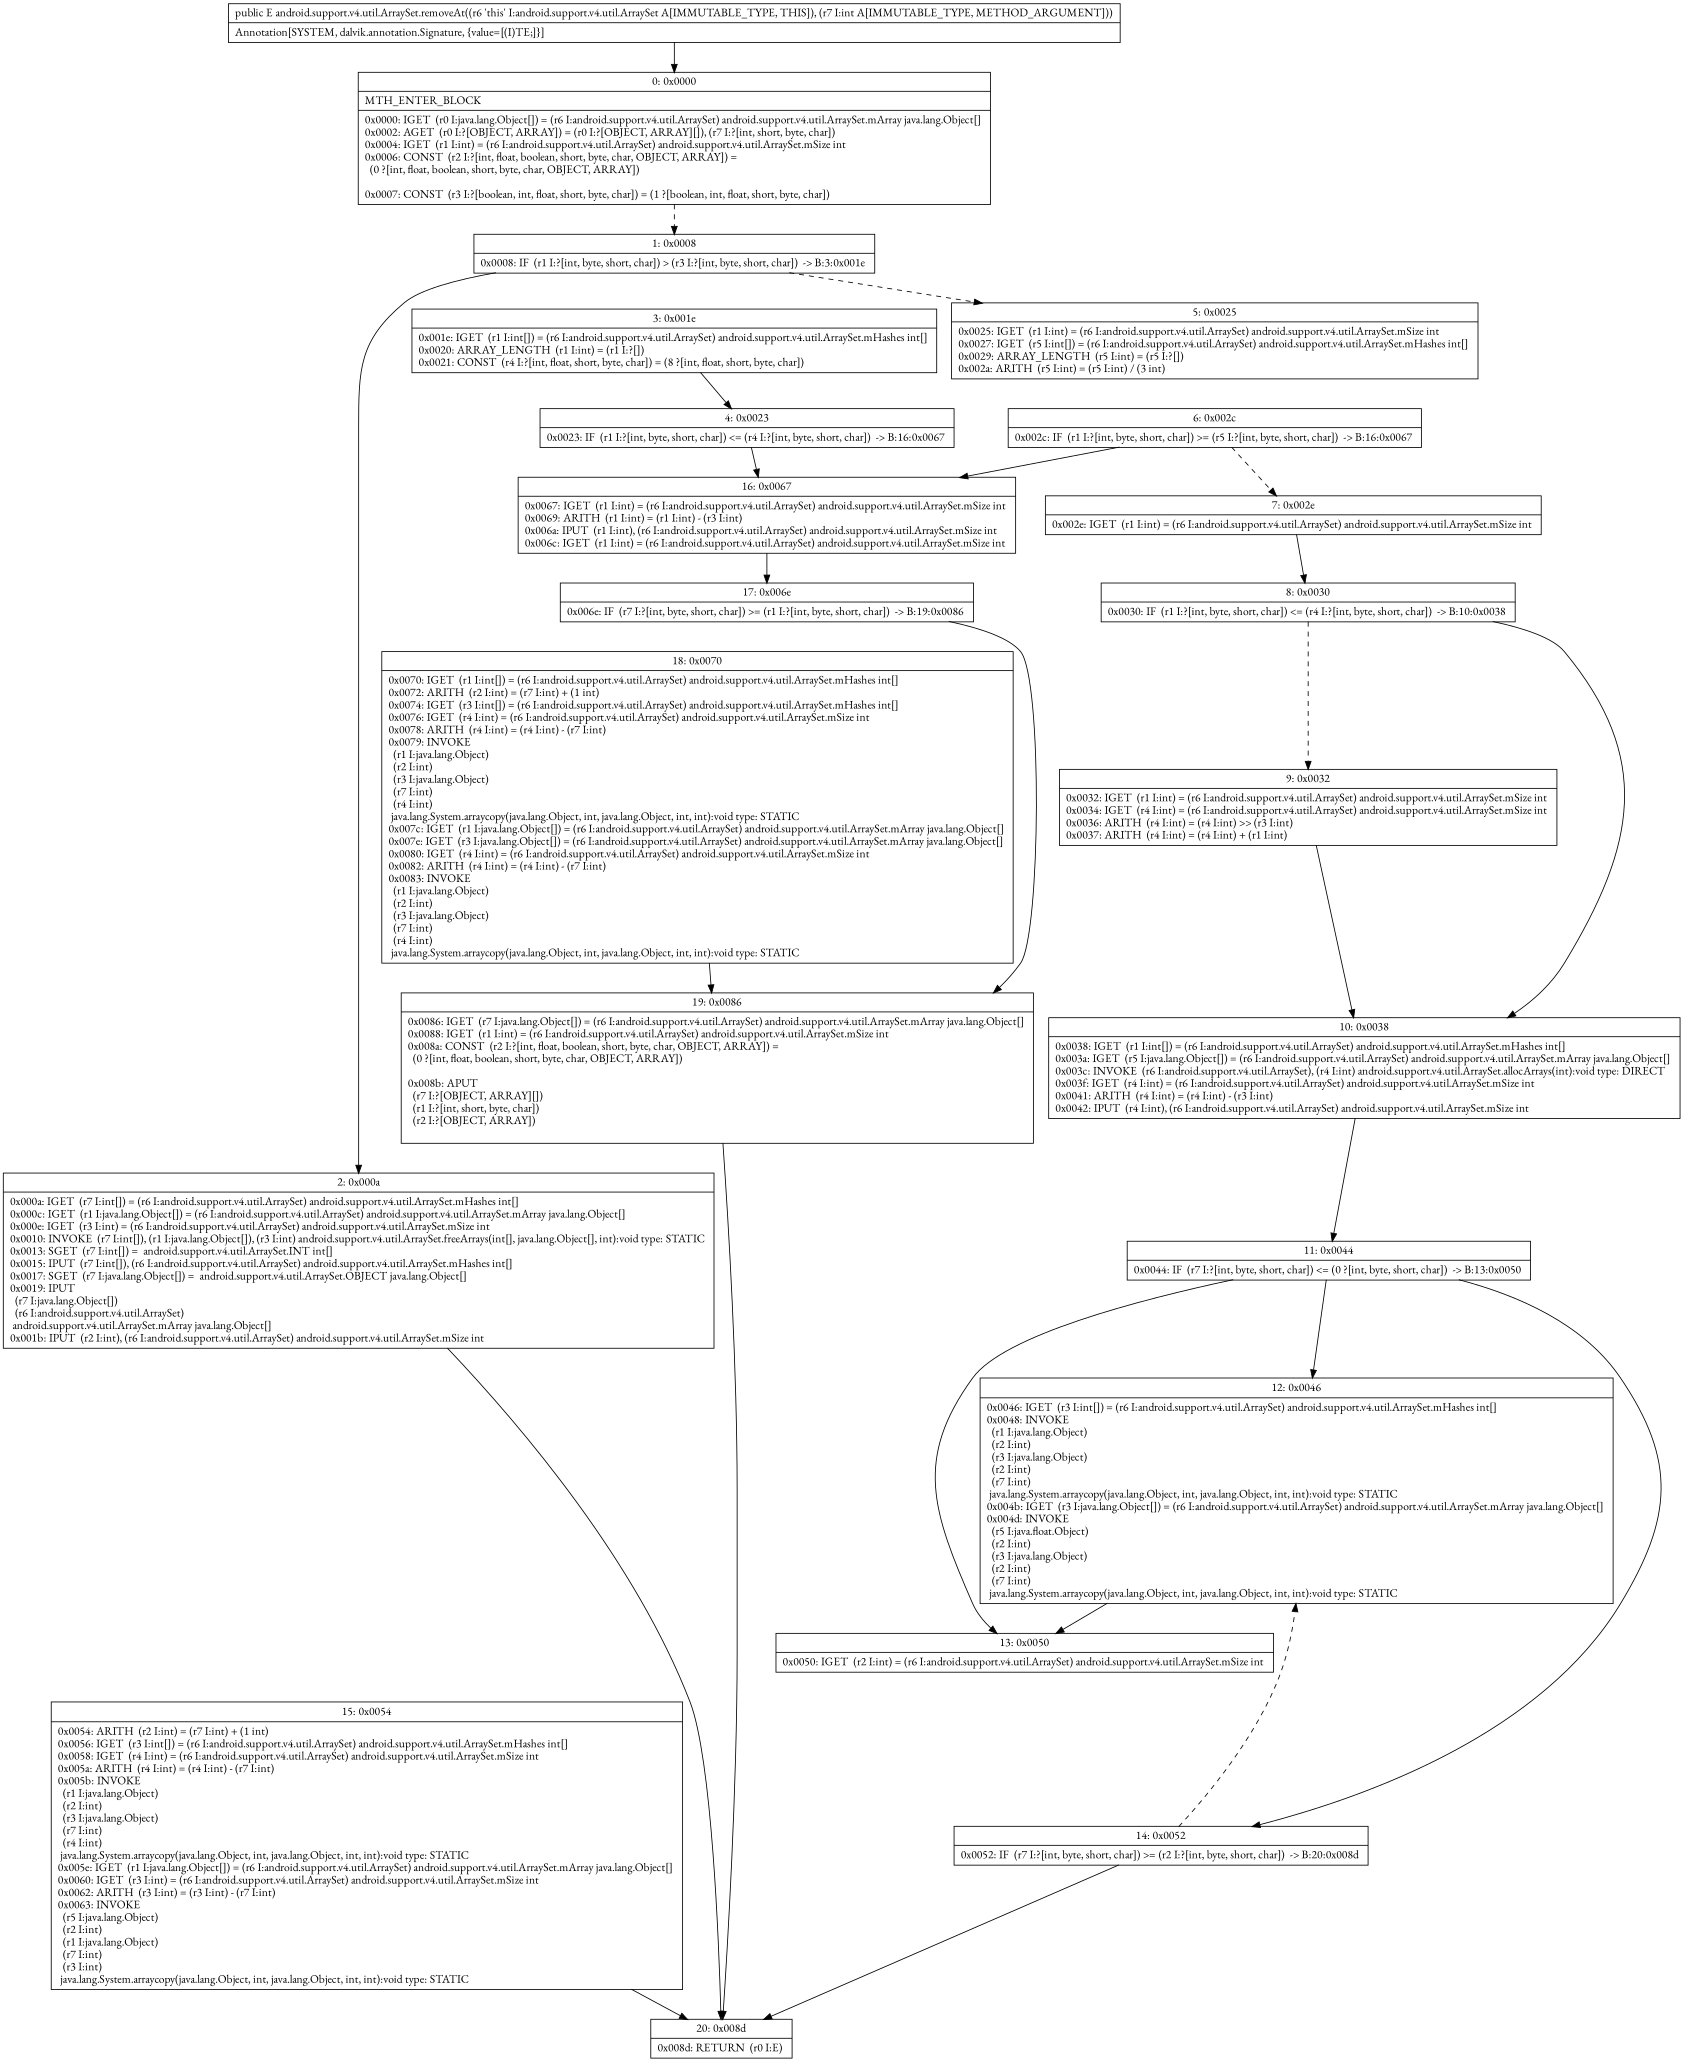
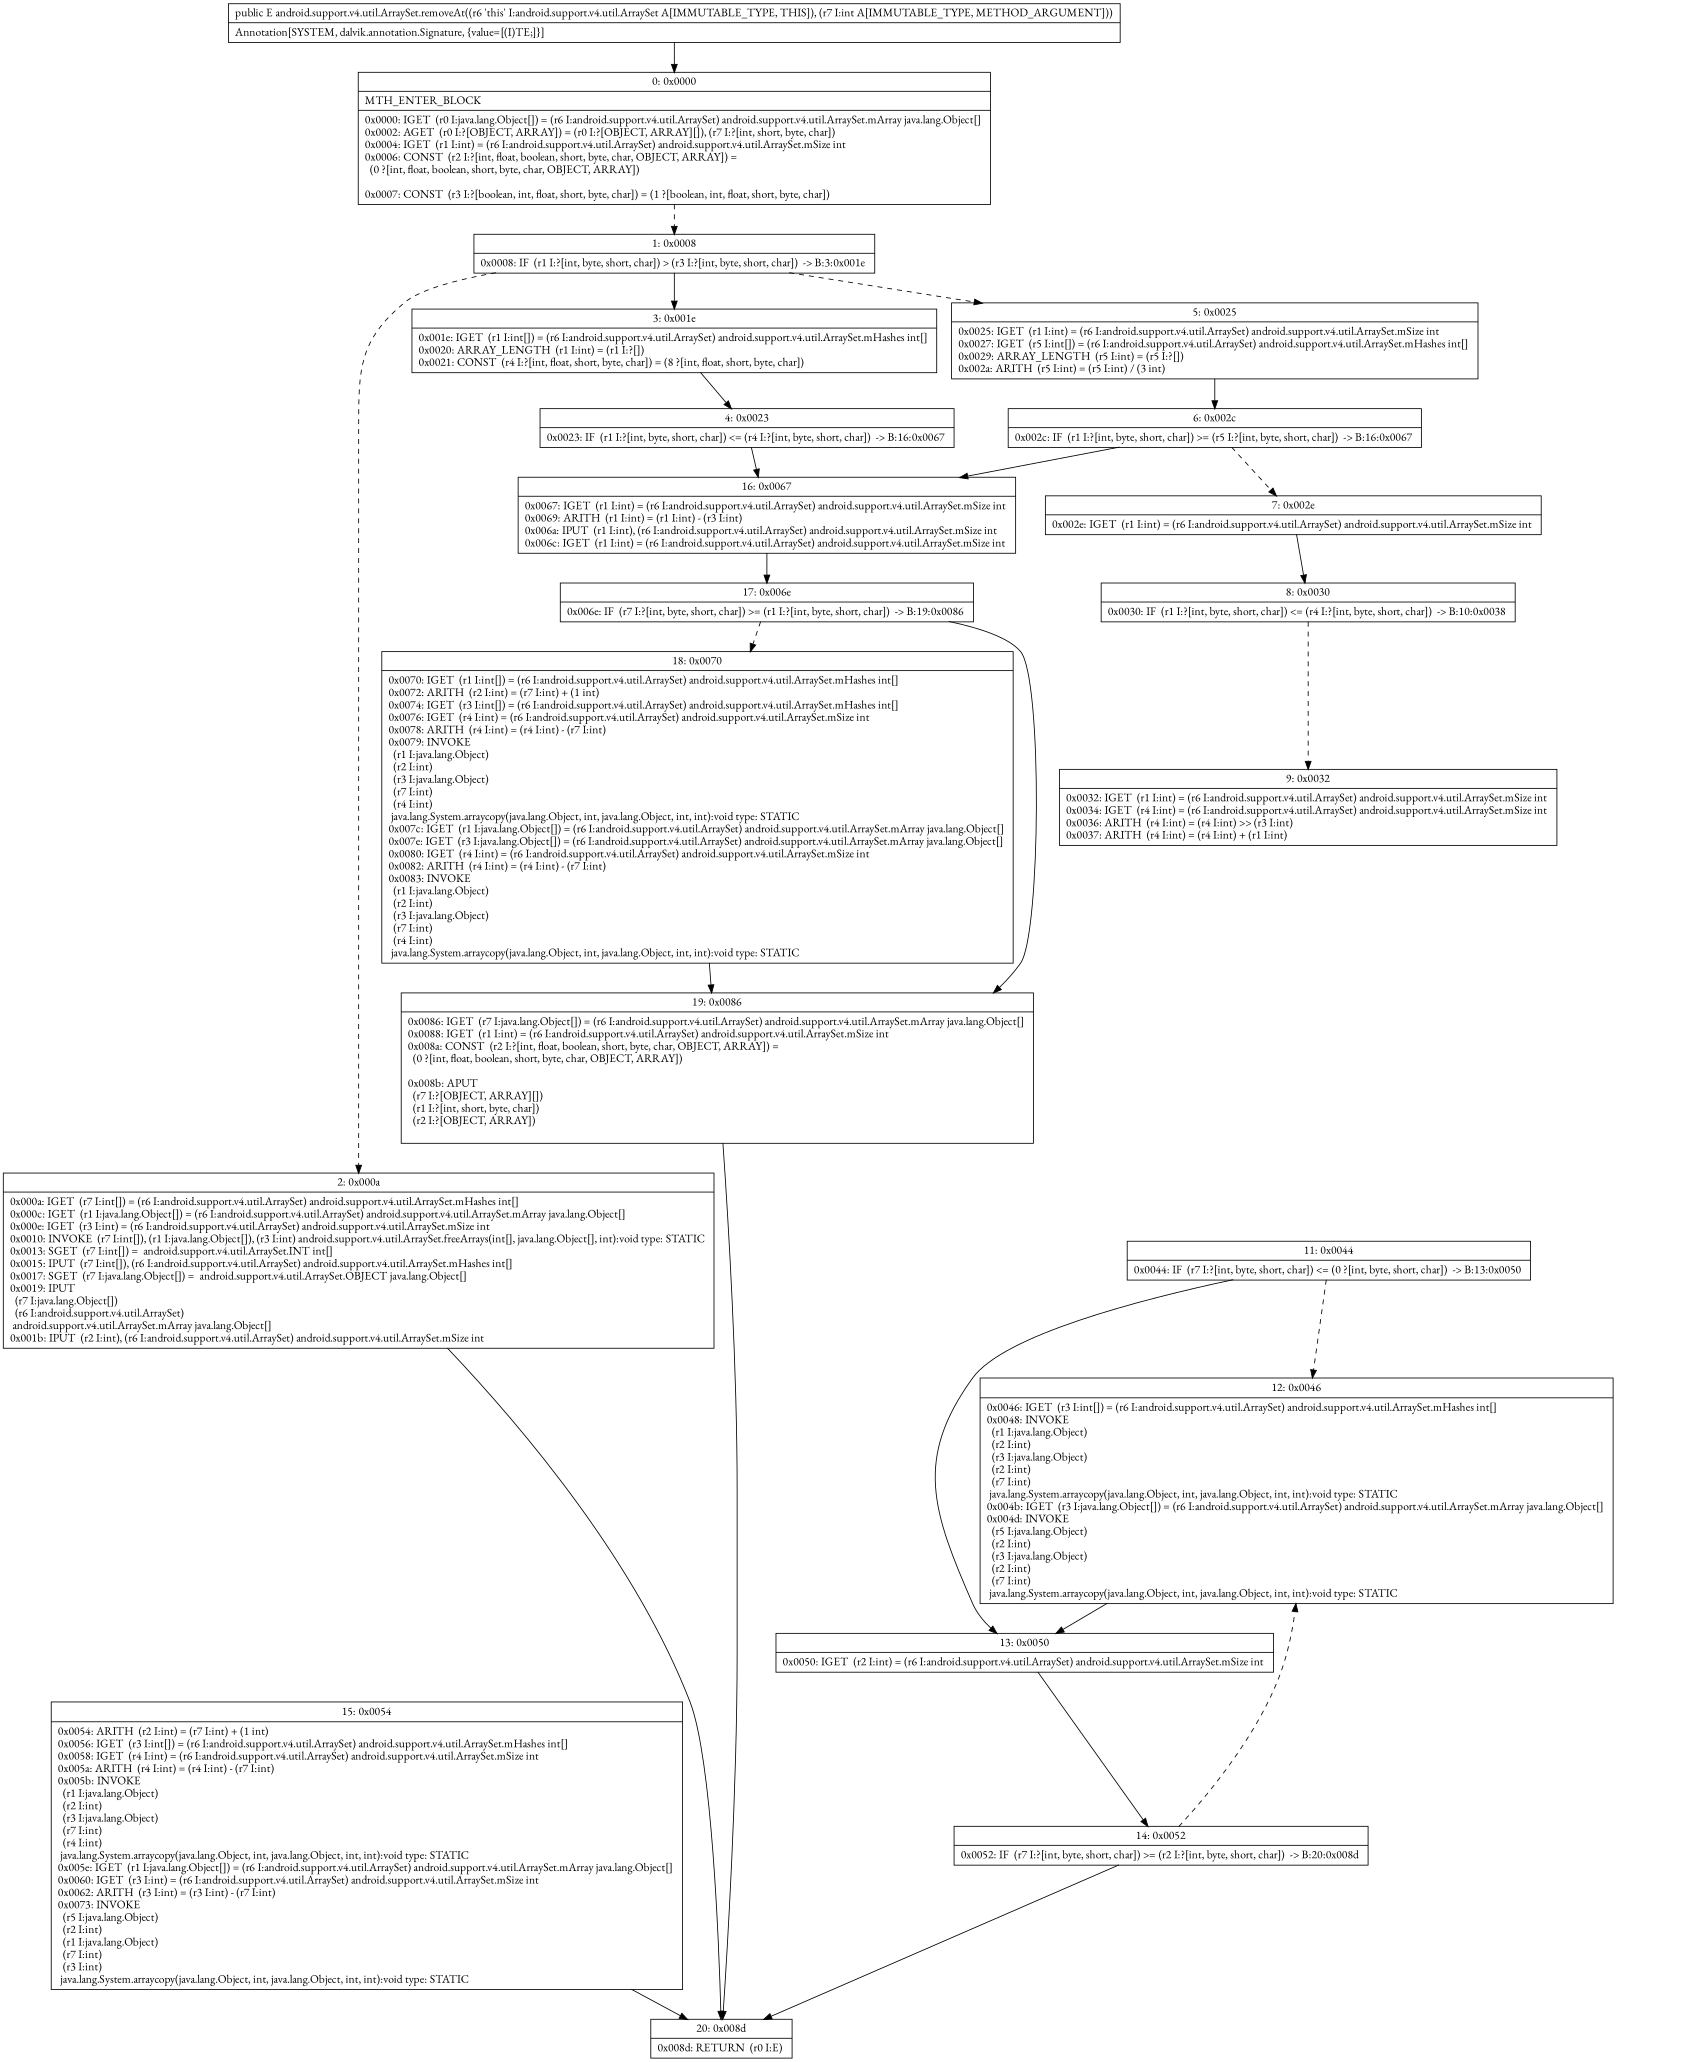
none -> (674, 287)
none -> (1215, 390)
none -> (757, 633)
(359, 678) -> (359, 678)
(1364, 1068) -> none
(1320, 1325) -> (1320, 1325)
(1038, 1531) -> (1037, 1531)
(1621, 1602) -> (1090, 1746)
(102, 1905) -> (102, 1905)
